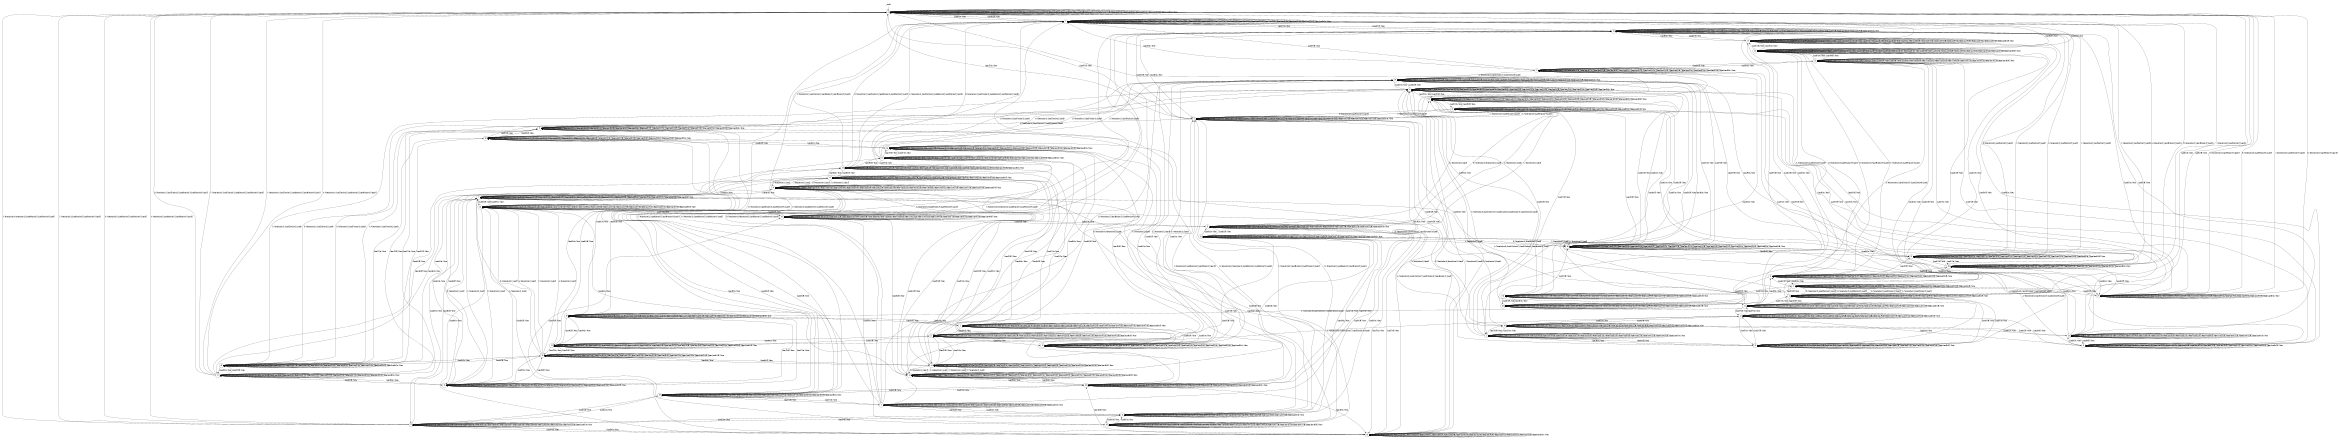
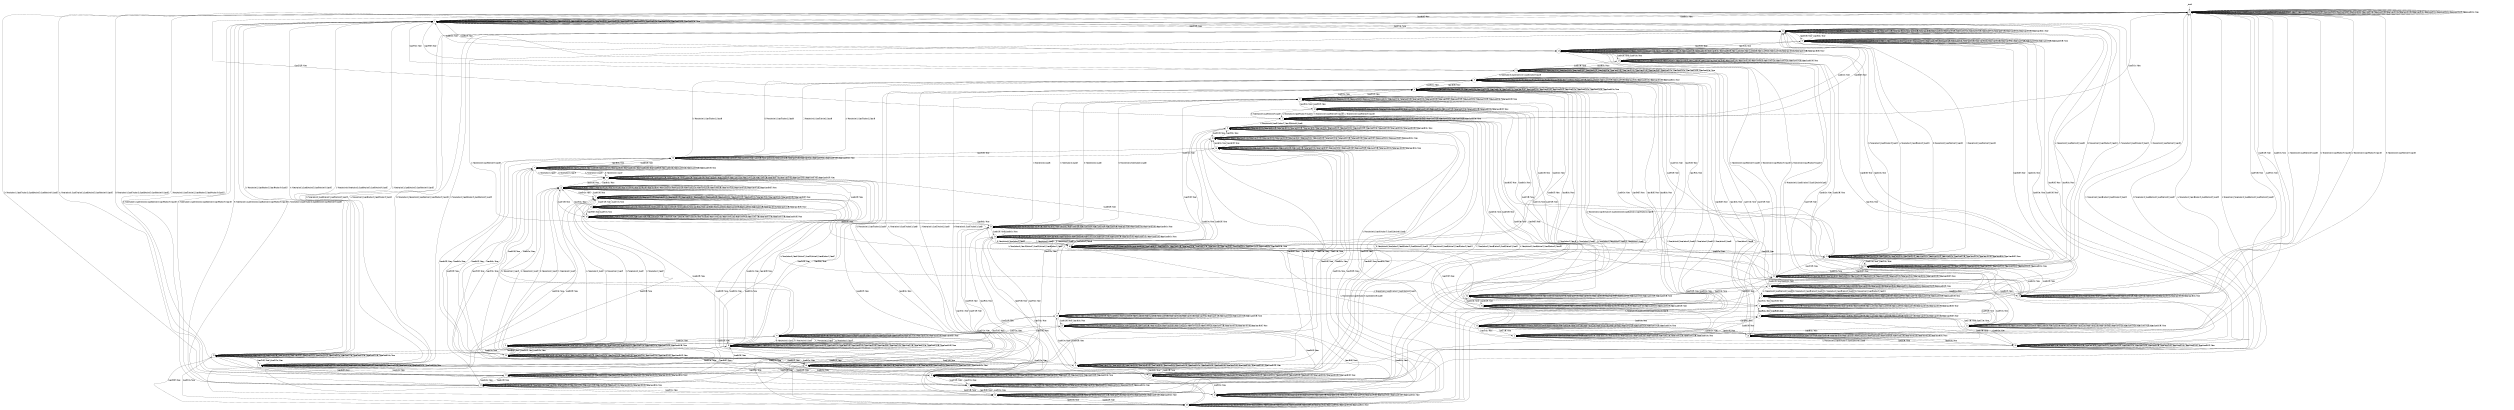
(872, 166) -> none
(1620, 341) -> (1686, 333)
